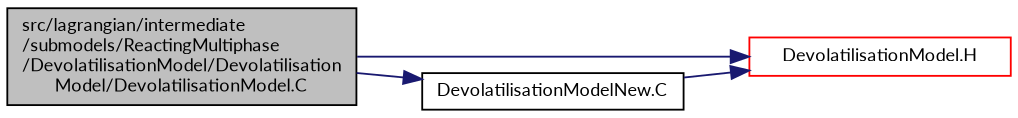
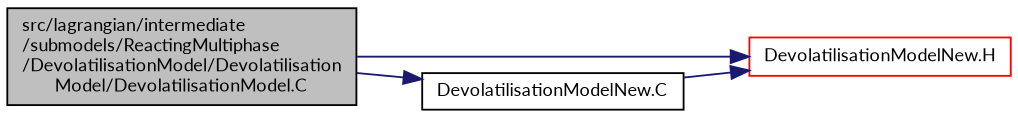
(880, 57) -> (880, 57)
